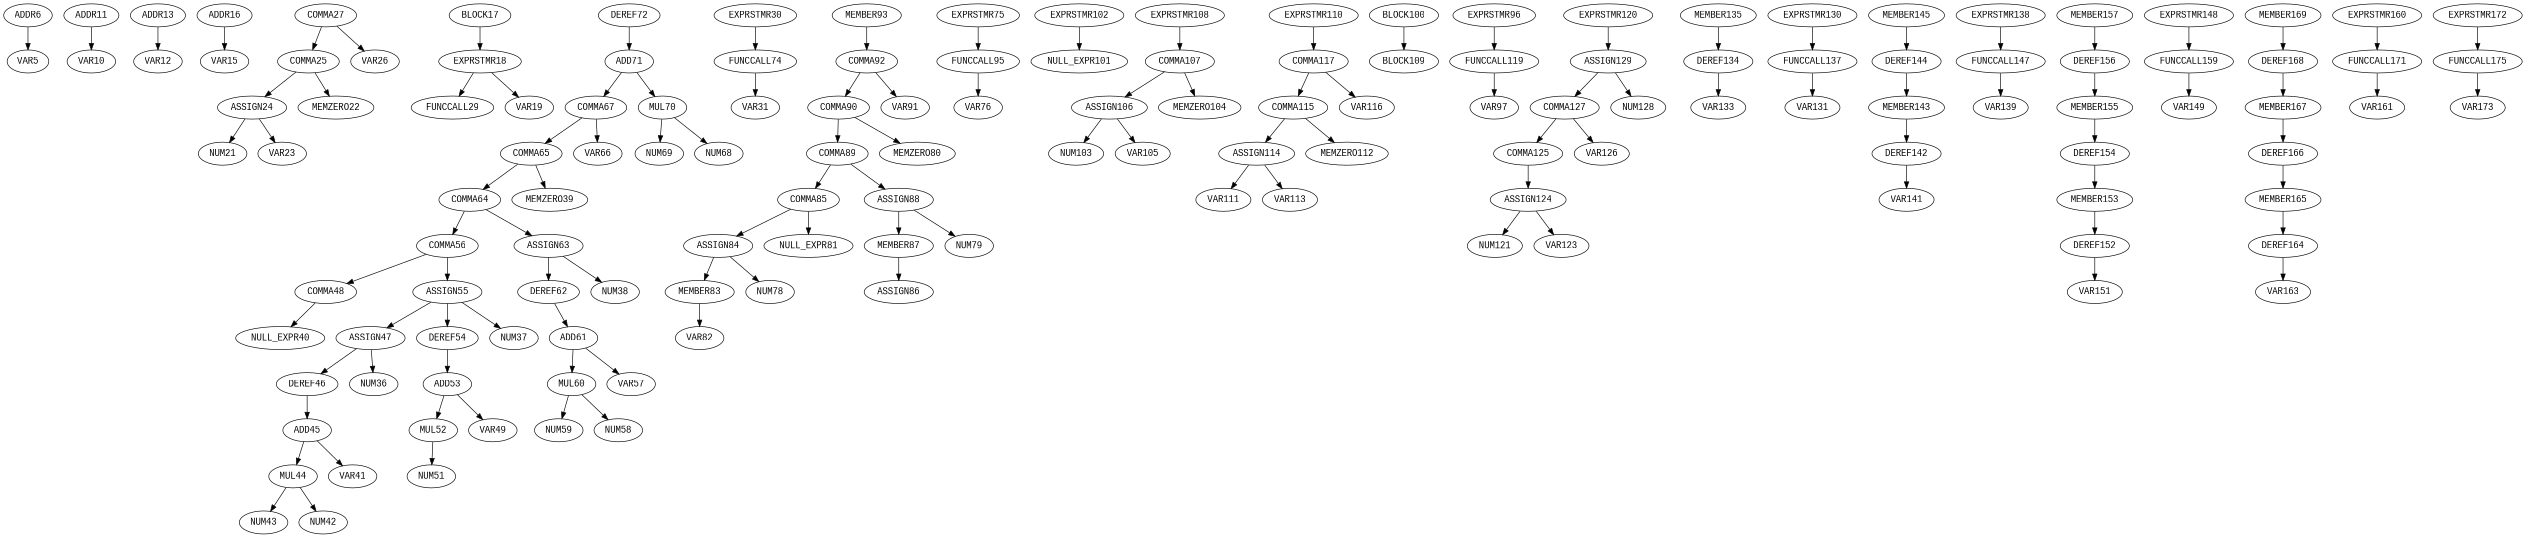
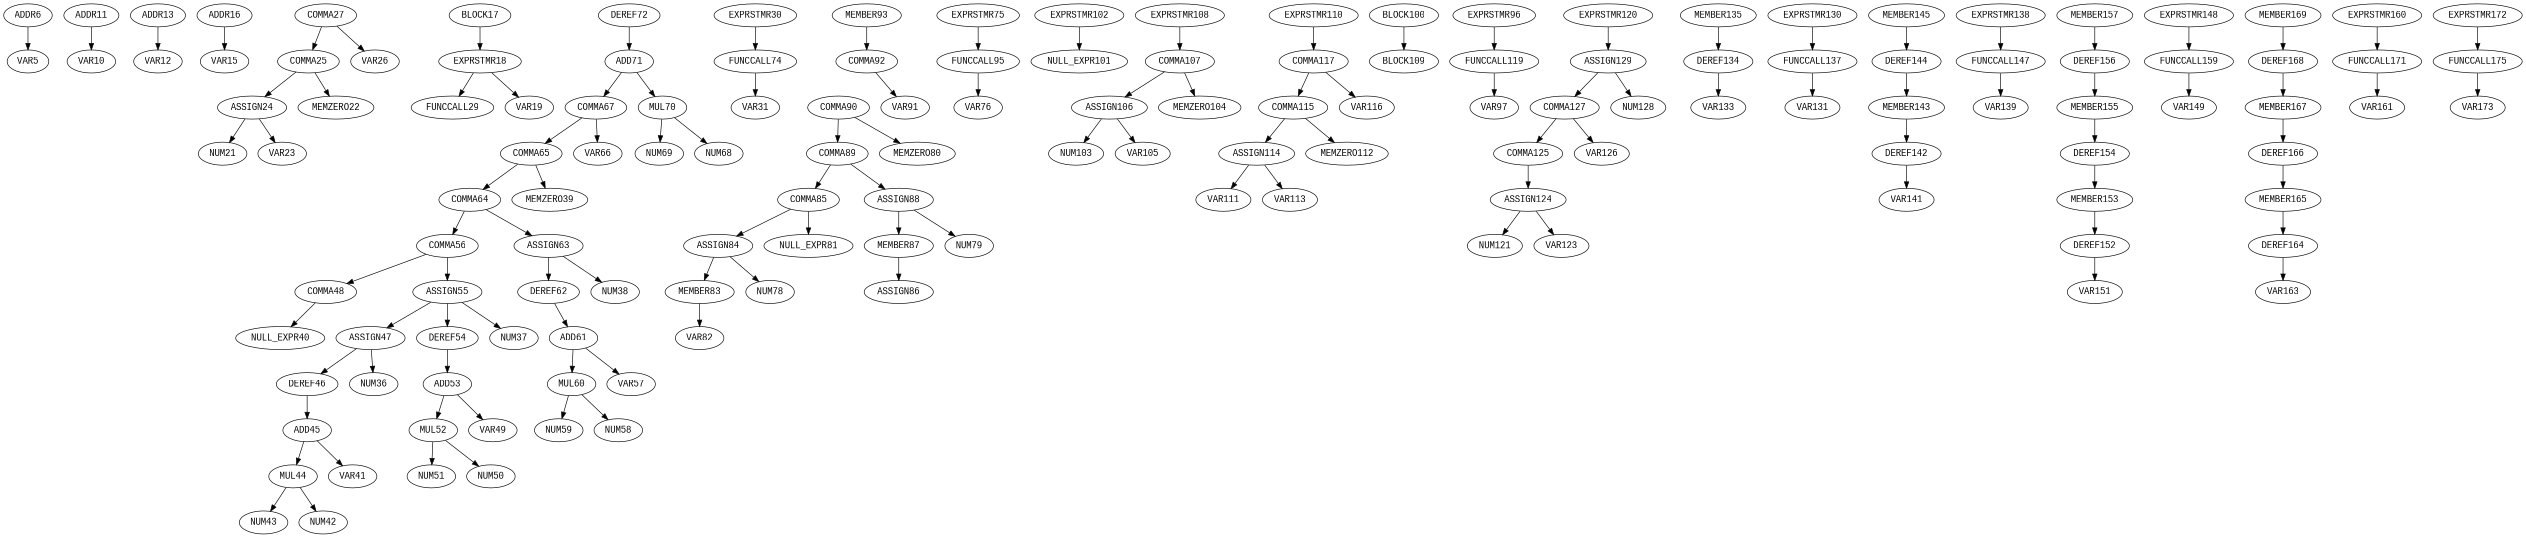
(854, 82) -> none
none -> (491, 476)
